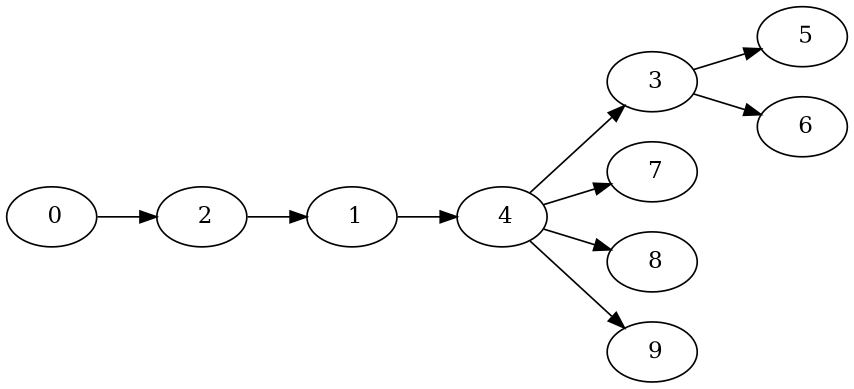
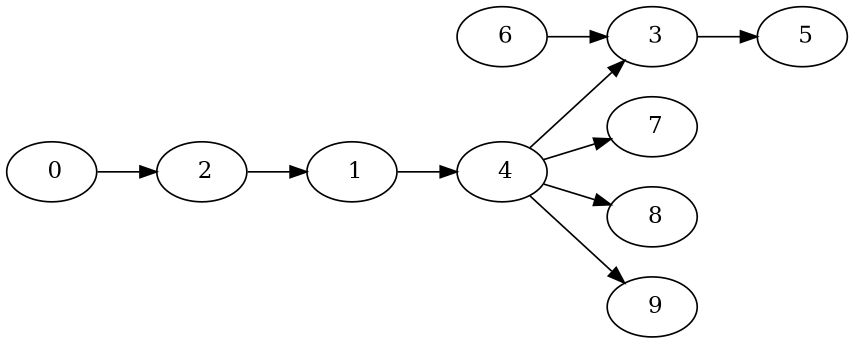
(719, 102) -> (569, 37)
